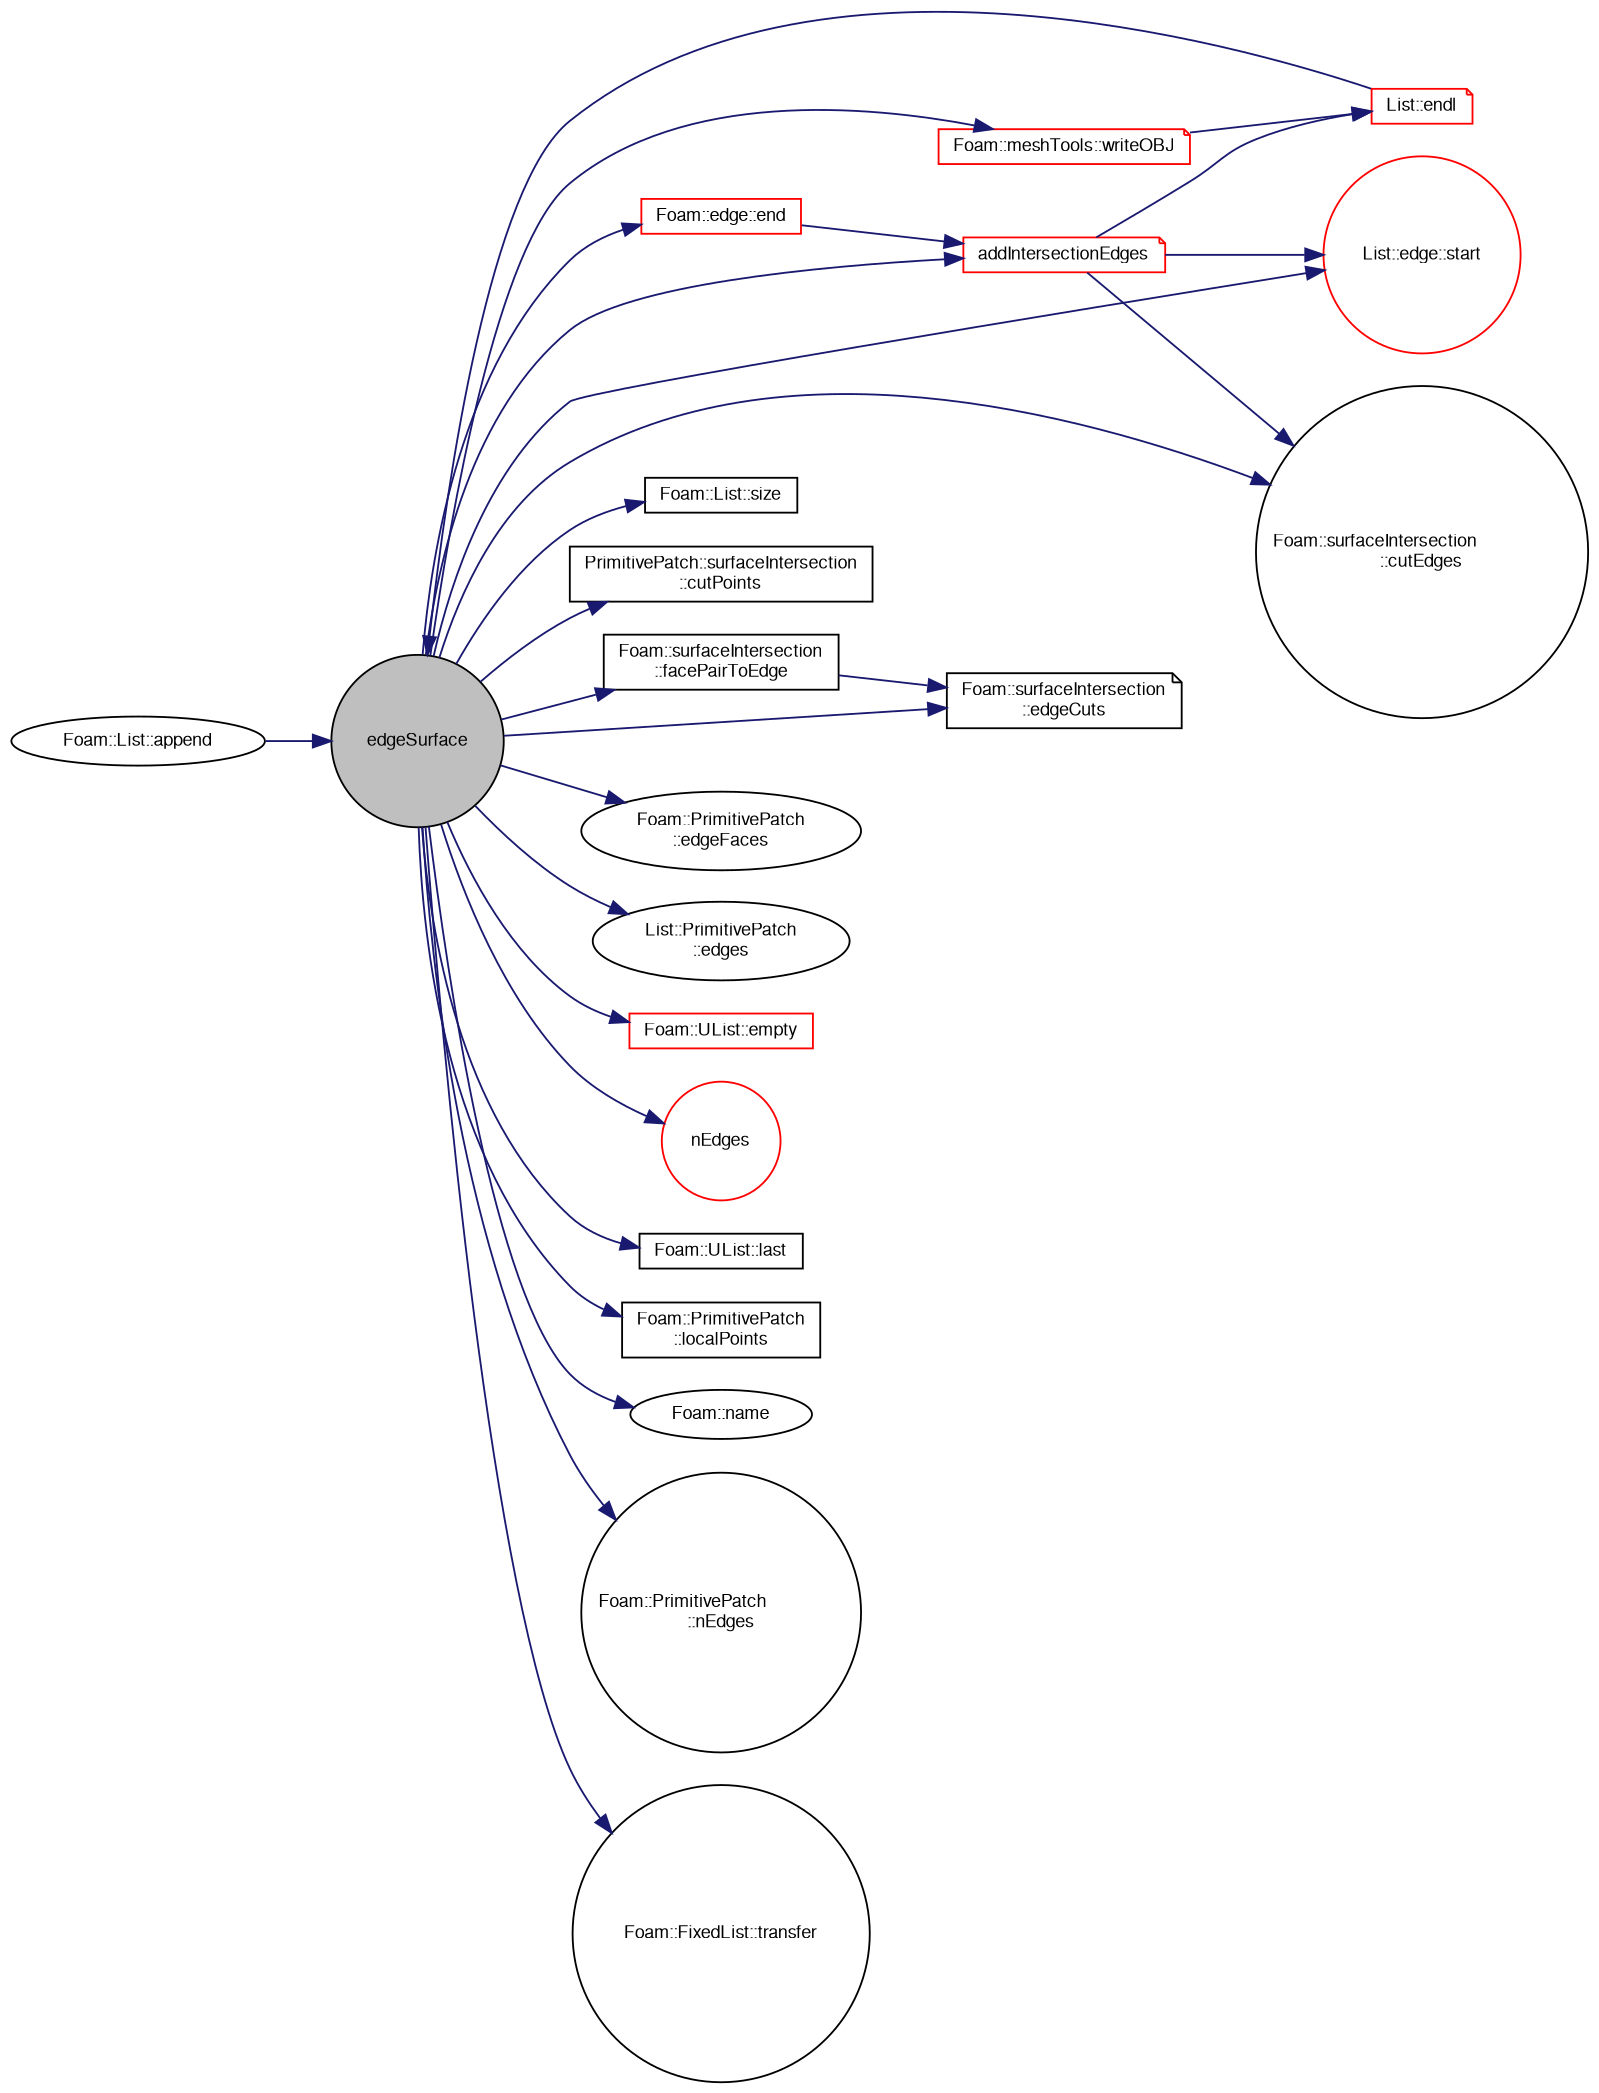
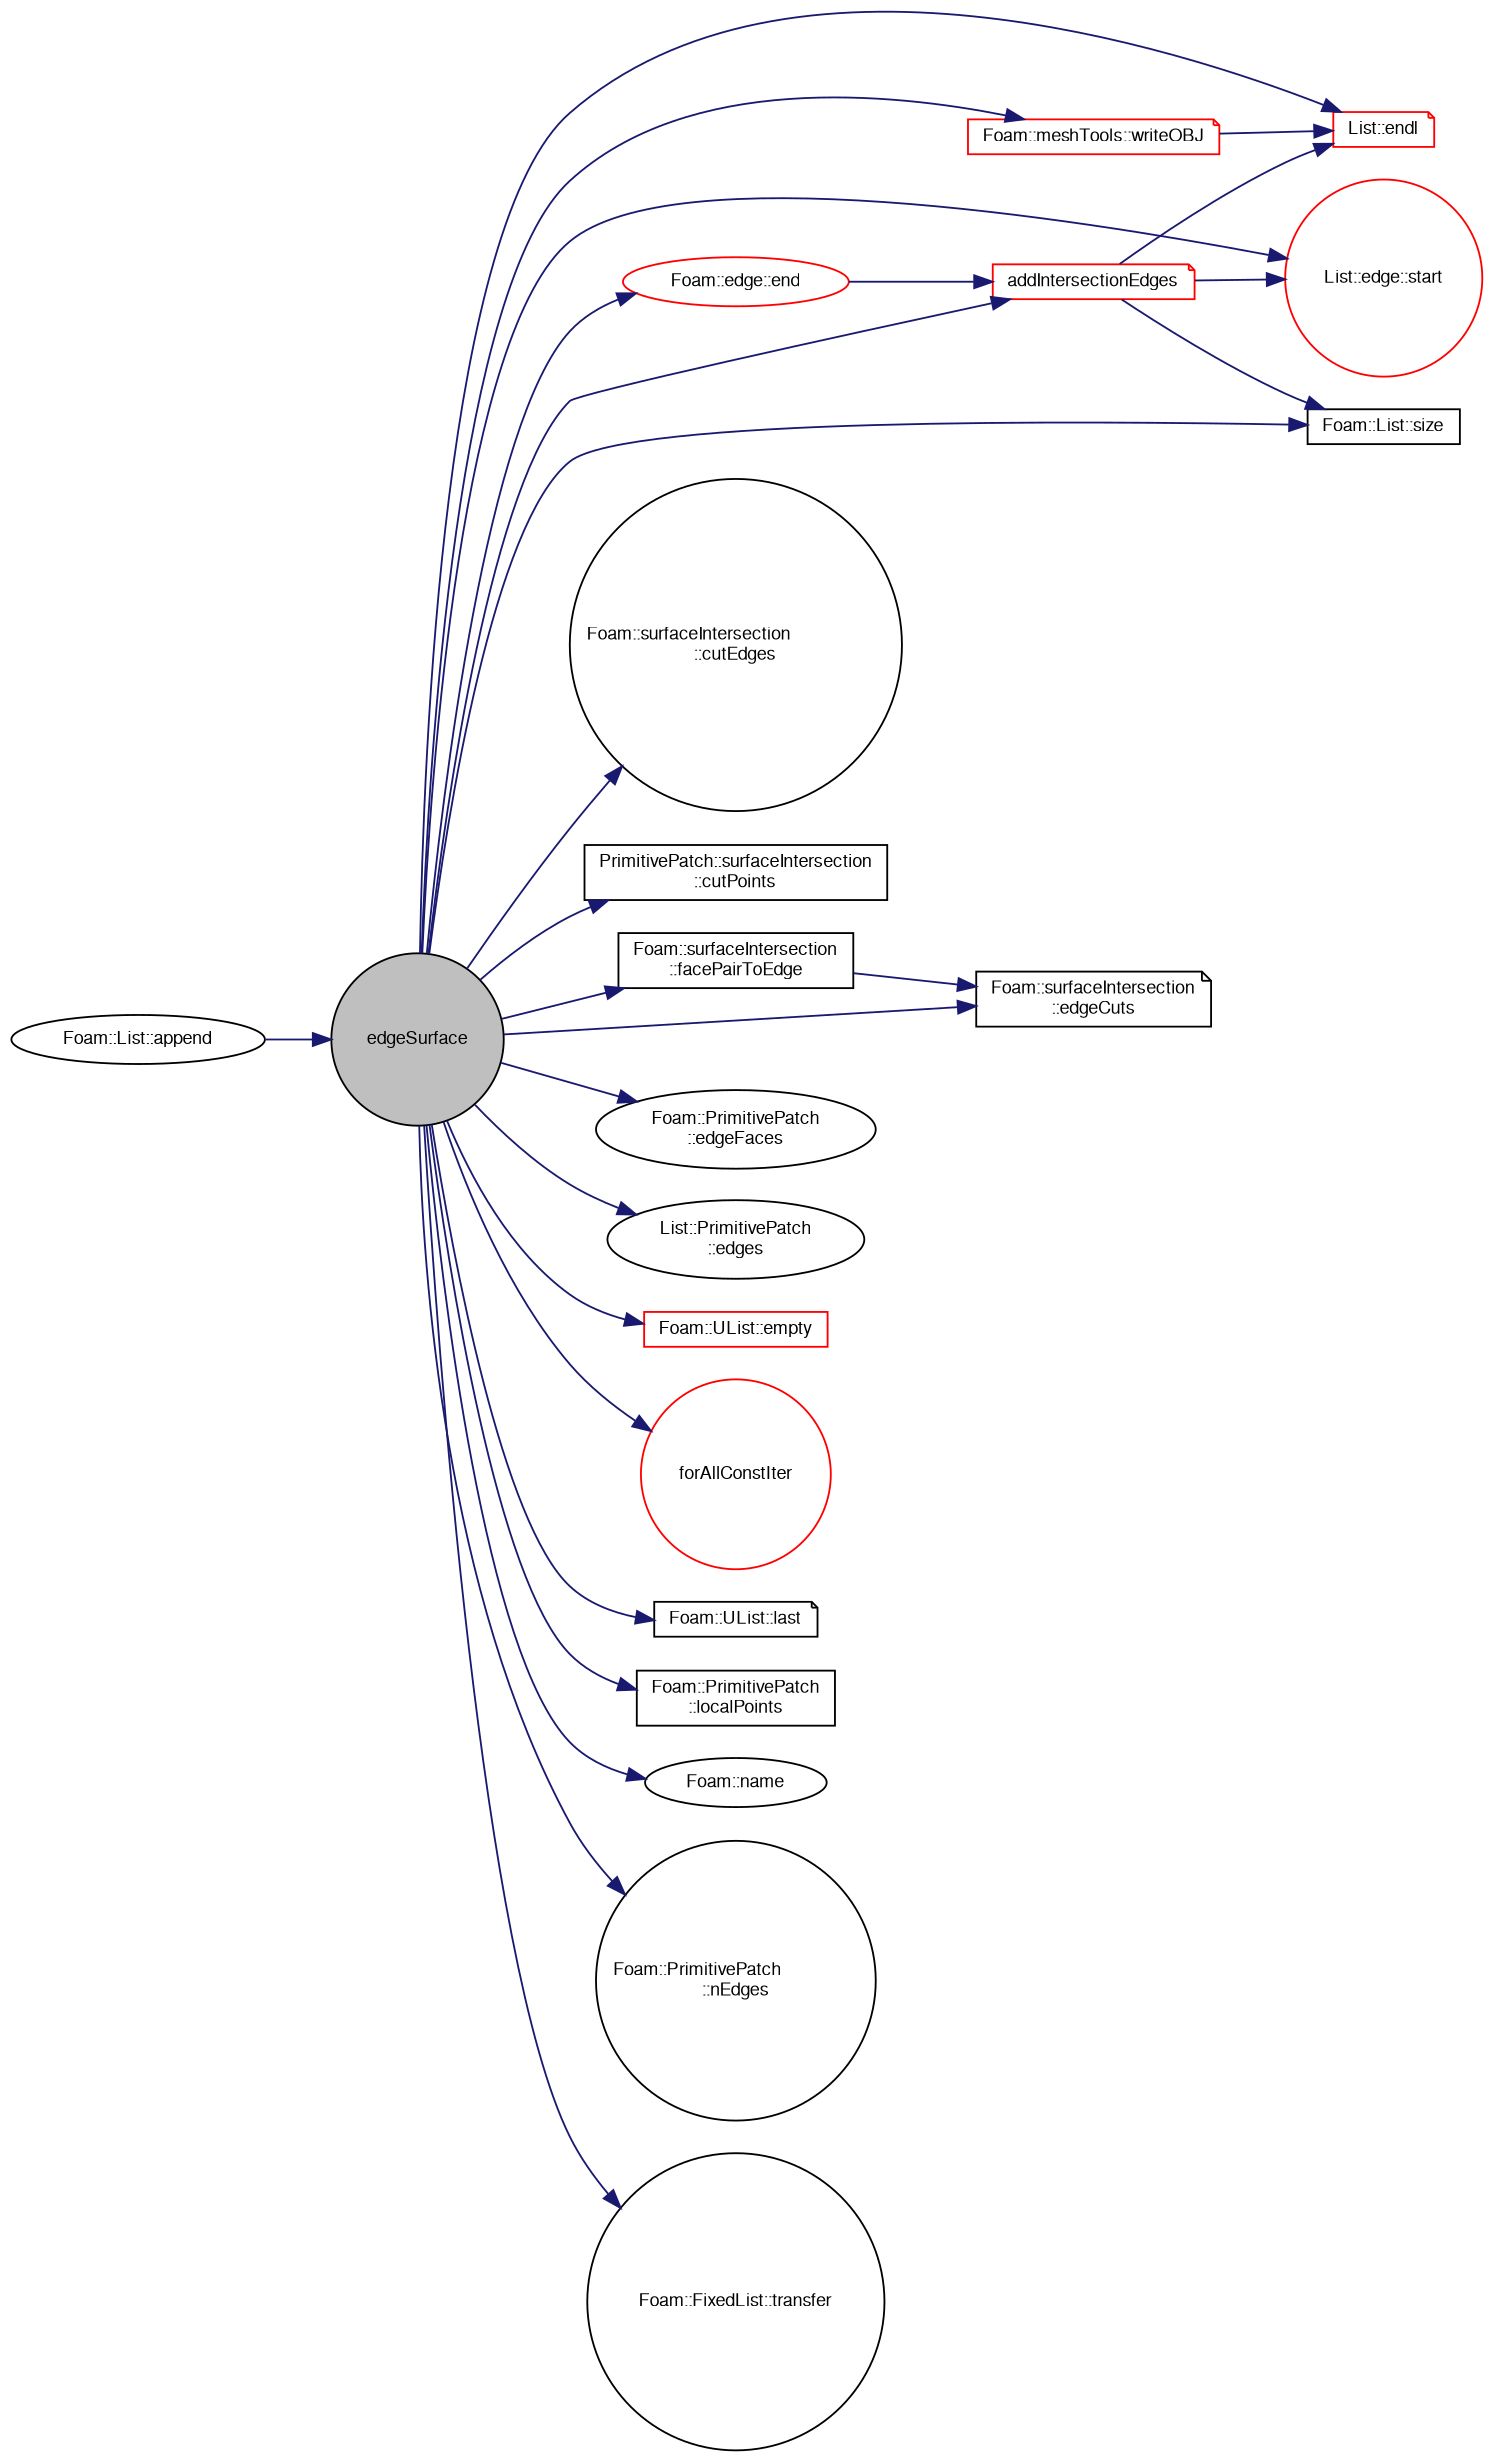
(698, 53) -> (547, 144)
(721, 216) -> (736, 282)
(1183, 353) -> (1212, 355)
(721, 1141) -> (736, 1474)
(721, 1251) -> (736, 1619)
